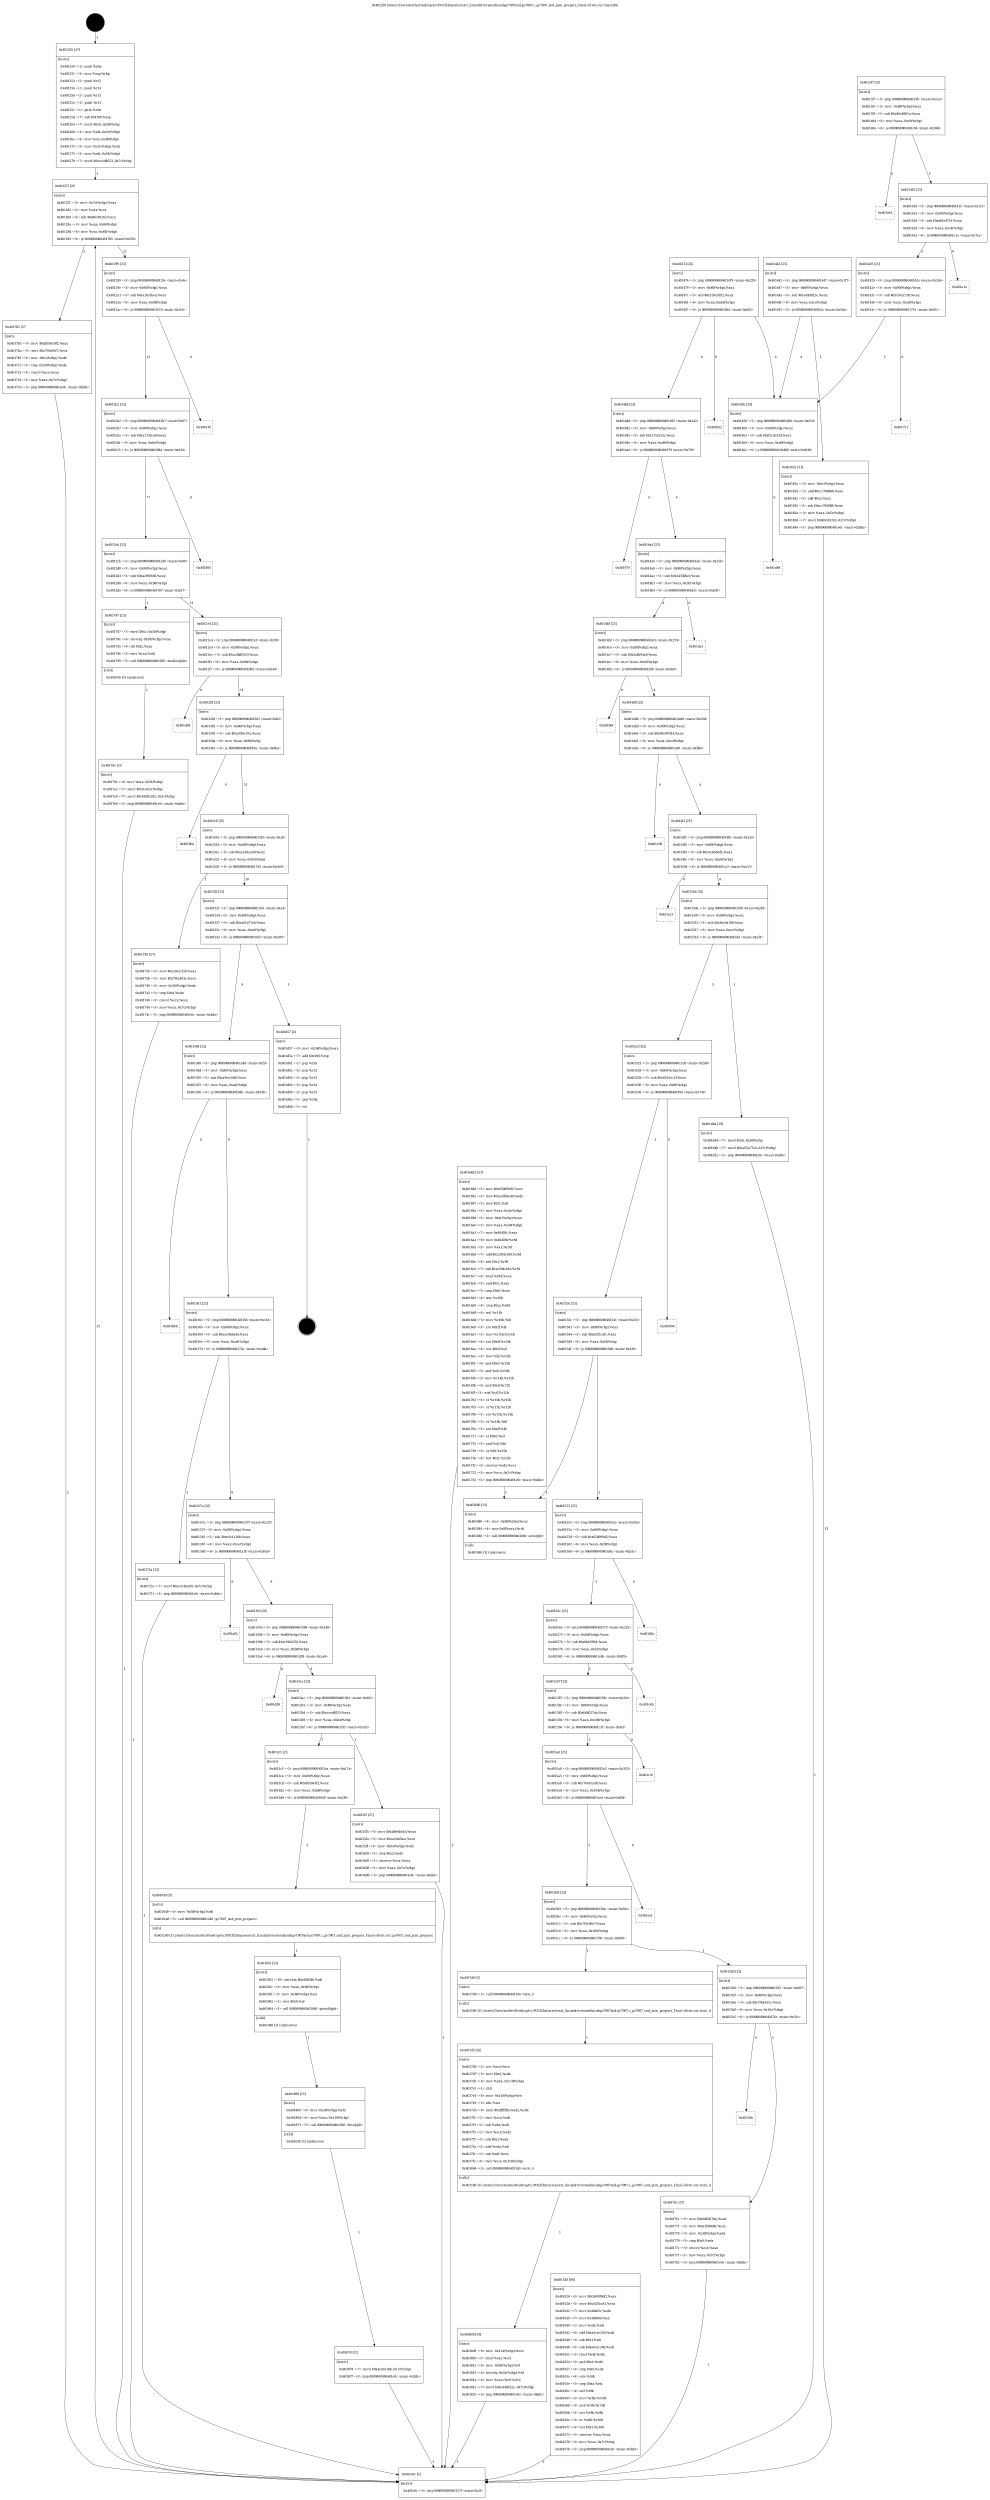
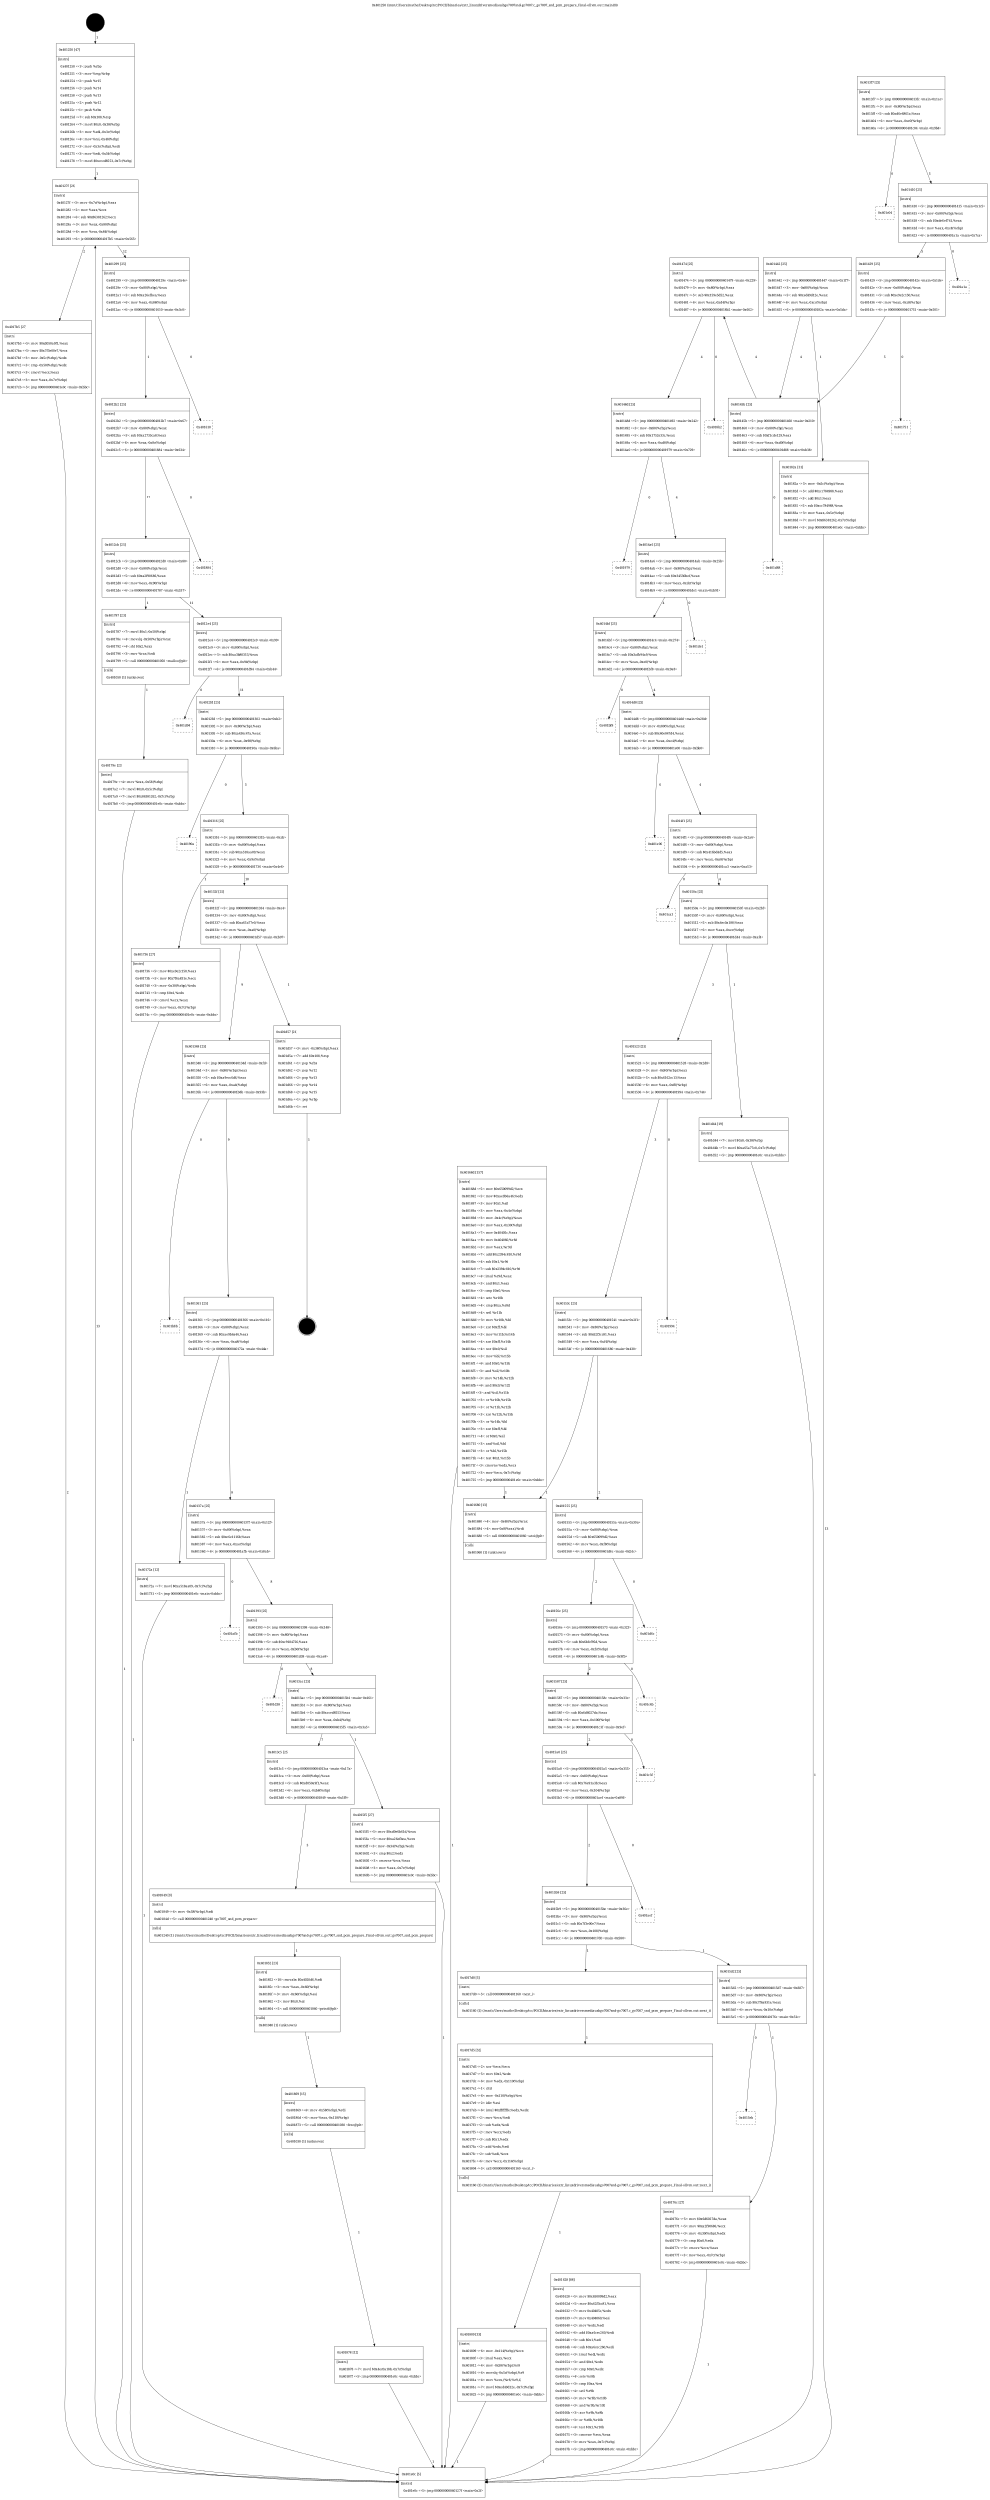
(769, 355) -> (739, 359)
(148, 357) -> (148, 357)
(245, 785) -> (245, 785)
